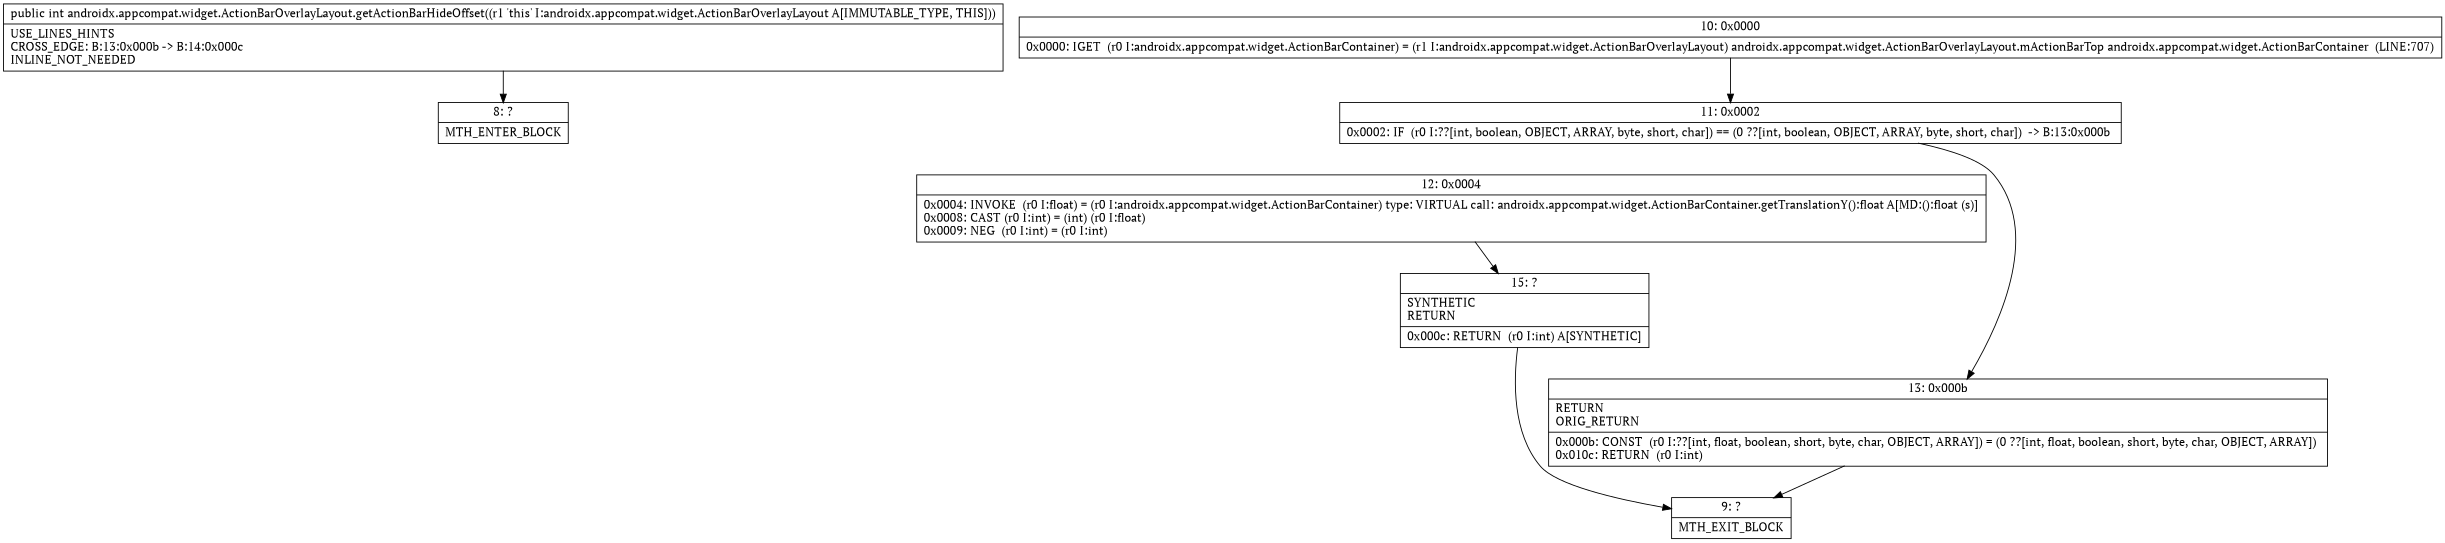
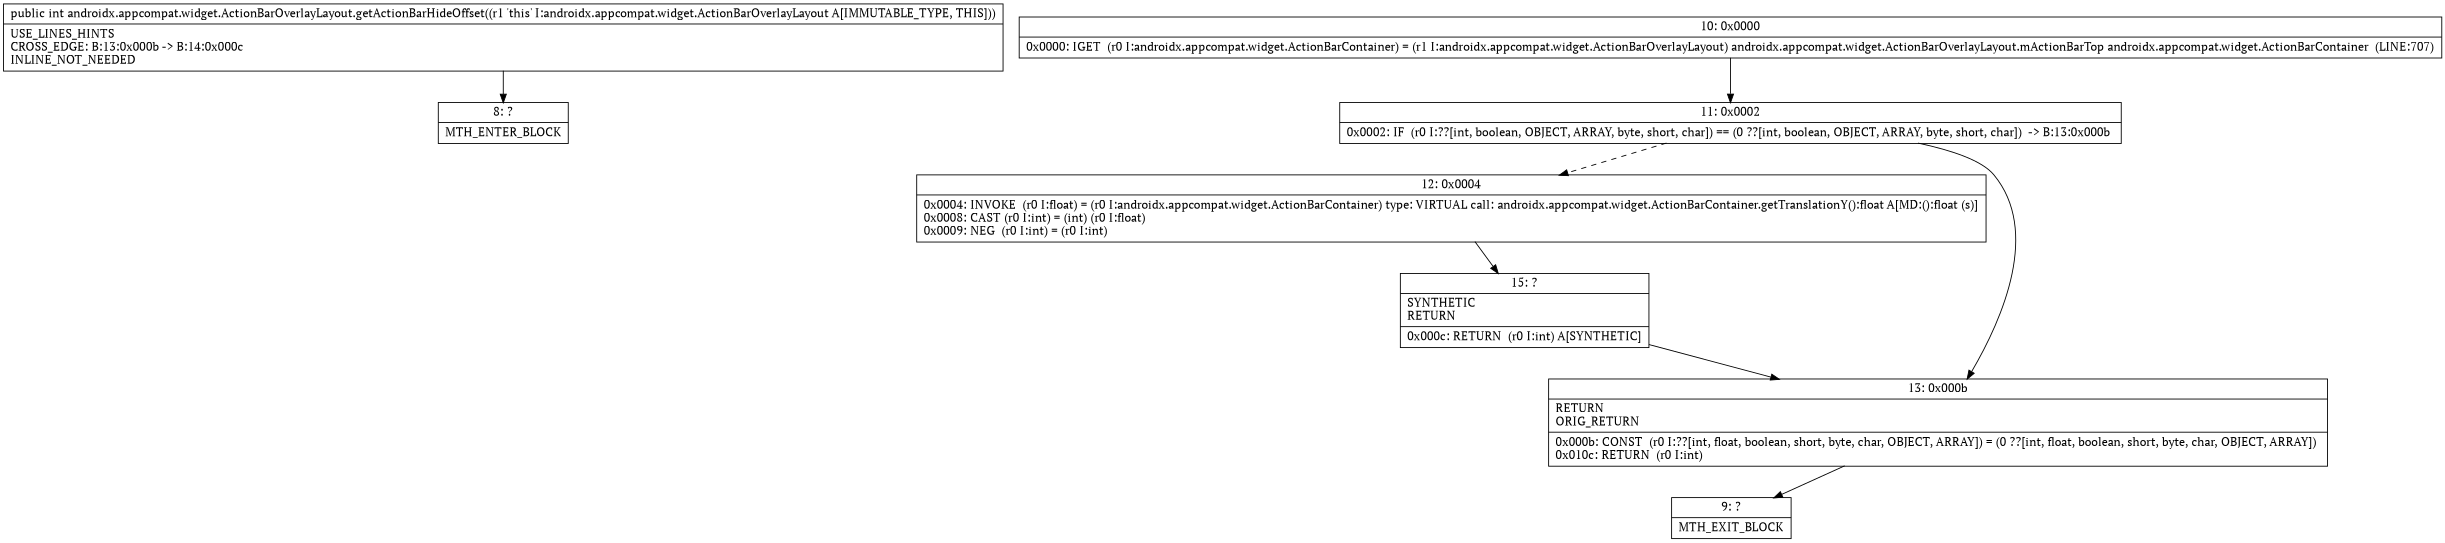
none -> (1617, 158)
(1543, 468) -> (1710, 361)
